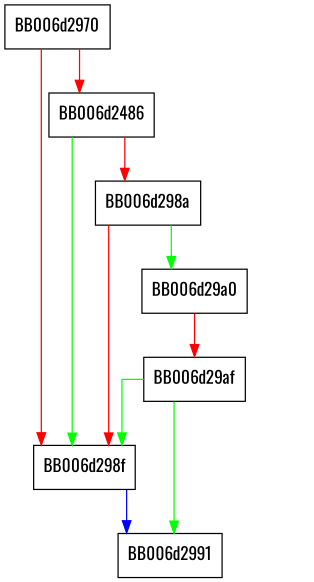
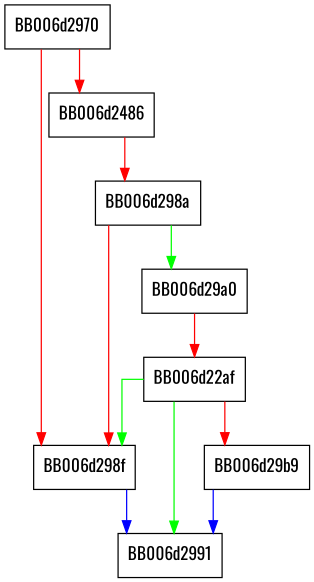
(72, 285) -> none
(195, 379) -> (195, 379)
none -> (257, 467)
